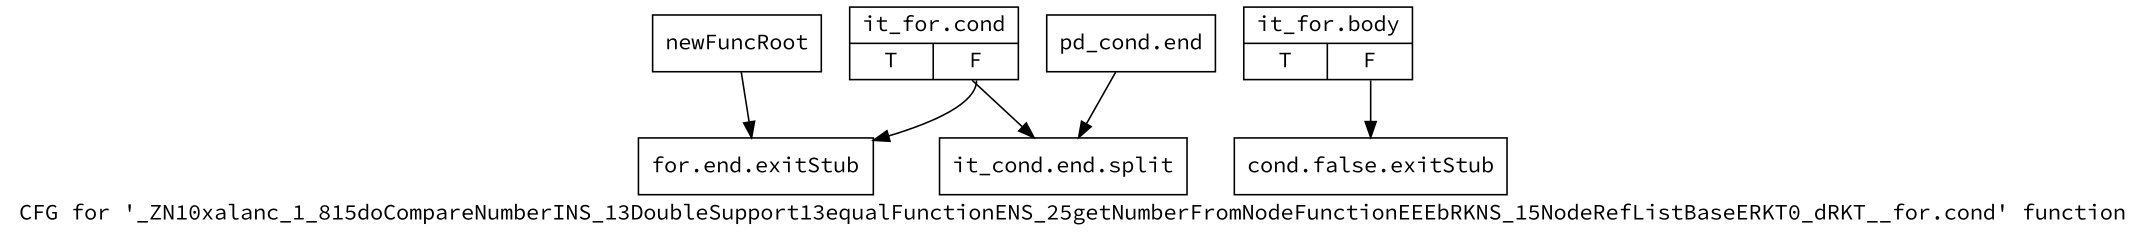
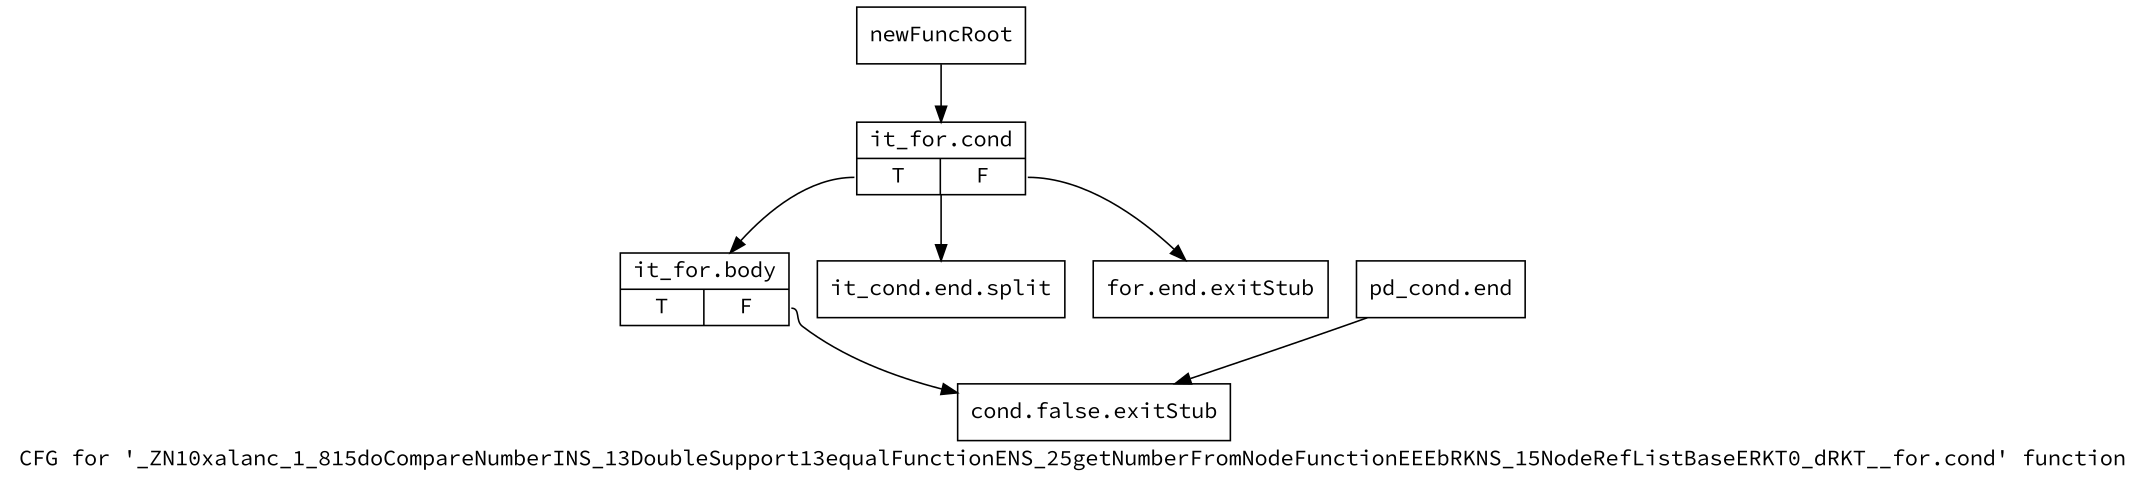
(745, 97) -> (941, 85)
(1101, 98) -> (1279, 349)
none -> (792, 197)
